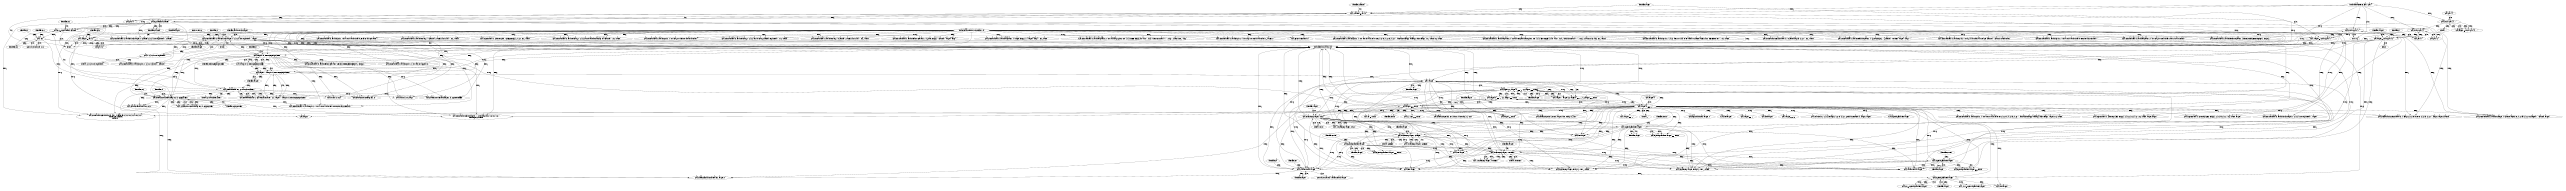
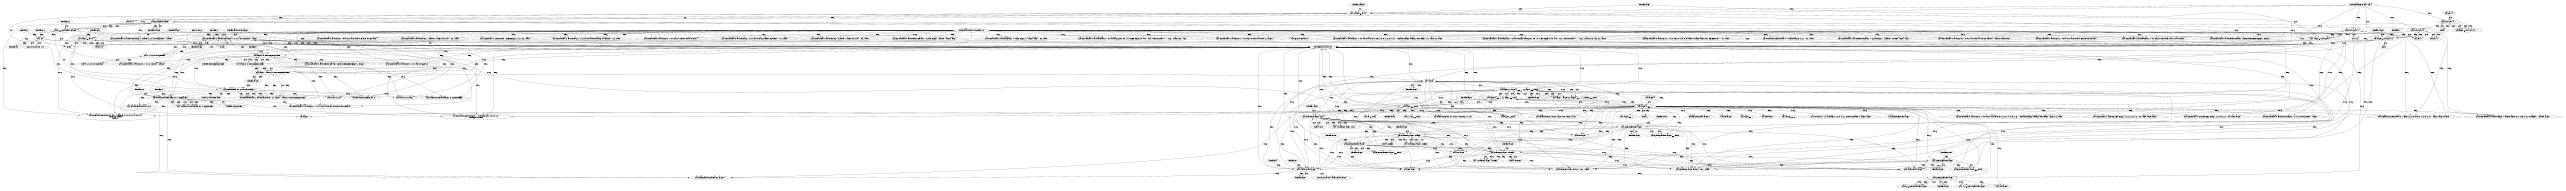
none -> (2441, 26)
